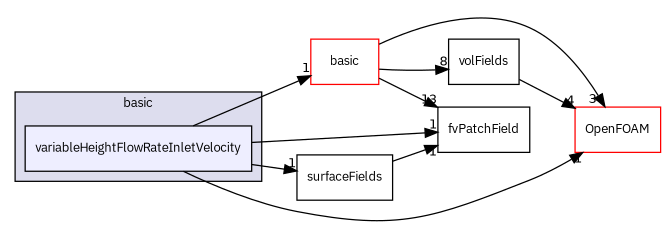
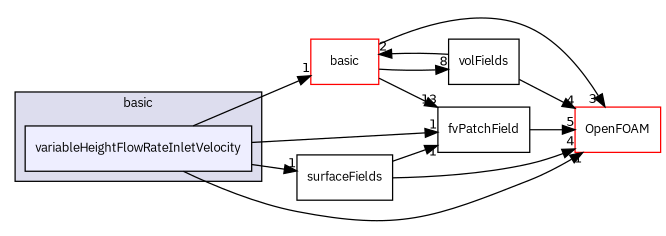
none -> (420, 53)
none -> (546, 130)
none -> (479, 172)
